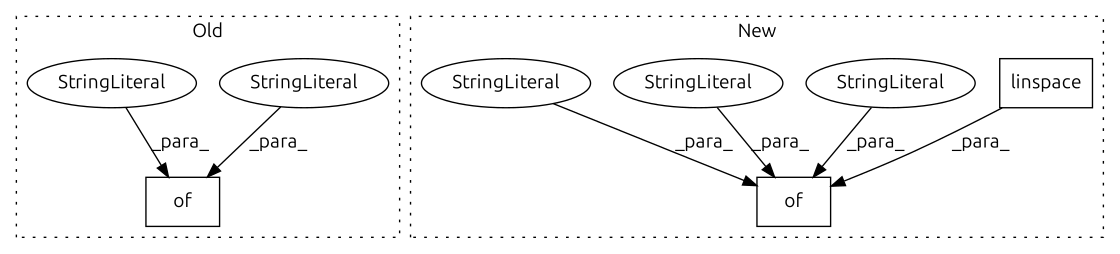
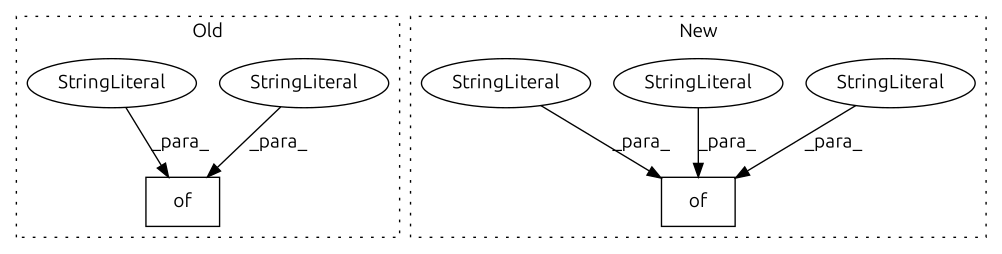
(1046, 83) -> none
